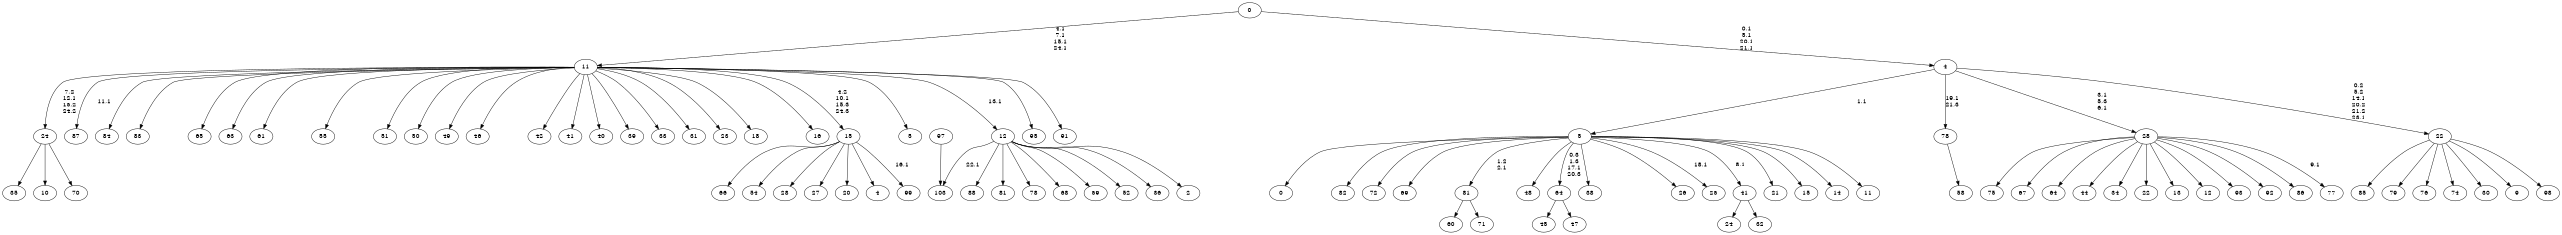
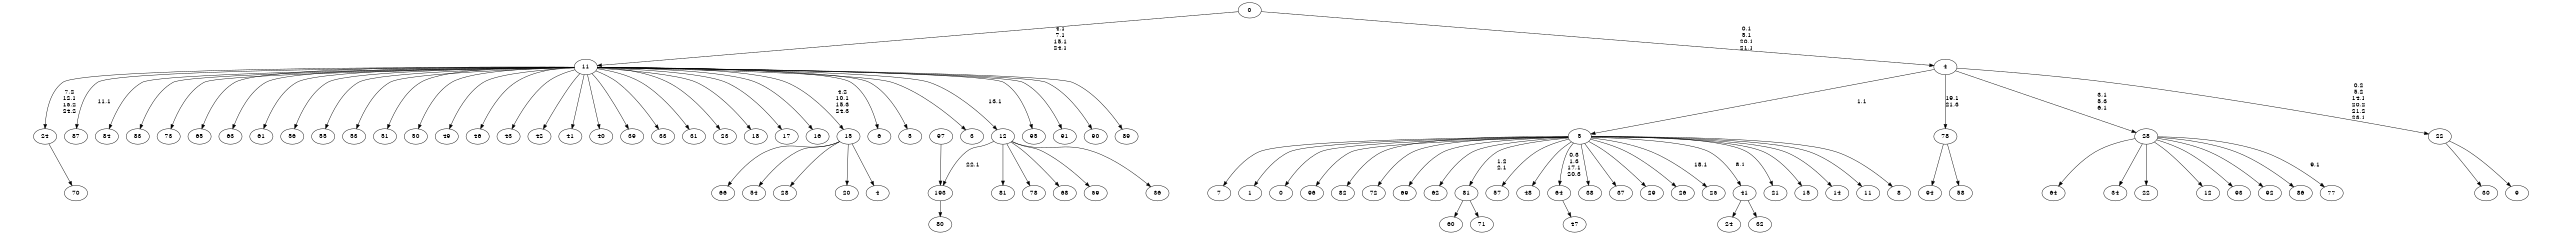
none -> (169, 136)
none -> (292, 136)
none -> (354, 136)
none -> (509, 136)
none -> (787, 136)
none -> (879, 136)
none -> (972, 136)
none -> (1096, 136)
none -> (1127, 136)
(14, 193) -> none
(45, 193) -> none
(816, 193) -> none
(909, 193) -> none
(940, 193) -> (940, 193)
(972, 193) -> none
(1127, 193) -> none
(1188, 193) -> none
none -> (1219, 193)
none -> (1250, 193)
none -> (1312, 193)
none -> (1436, 193)
none -> (1497, 193)
none -> (1621, 193)
none -> (1652, 193)
none -> (1899, 193)
none -> (1930, 193)
(1992, 193) -> none
(2023, 193) -> none
(2084, 193) -> none
(2177, 193) -> none
(2363, 193) -> none
(2393, 193) -> none
(2424, 193) -> none
(2455, 193) -> none
(2548, 193) -> none
none -> (940, 224)
(1544, 224) -> none
